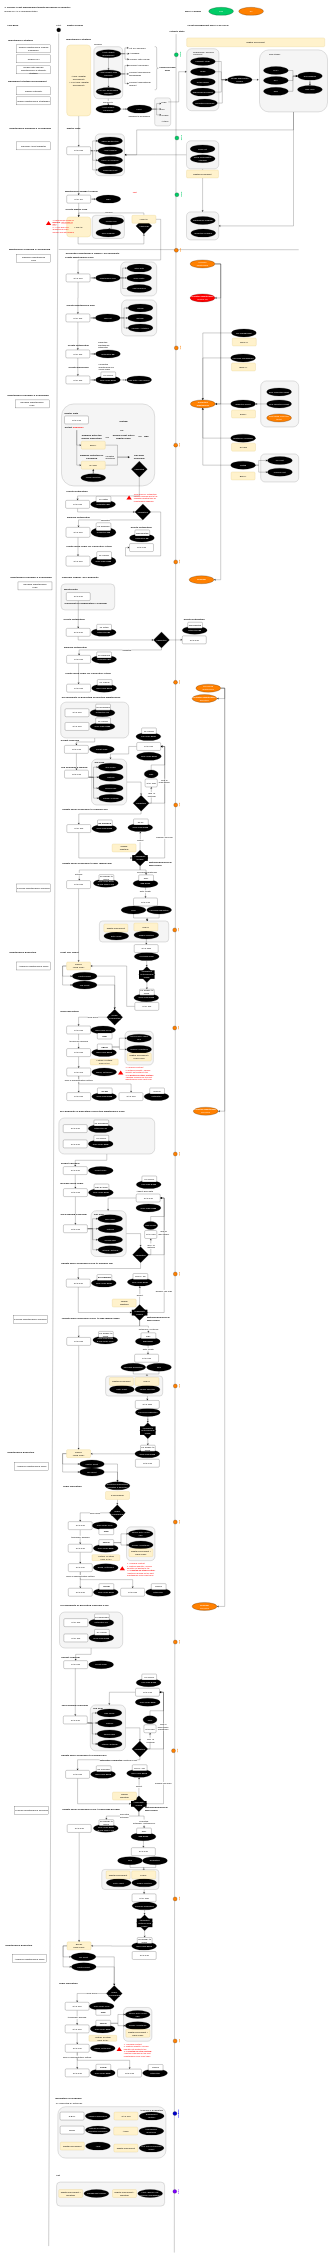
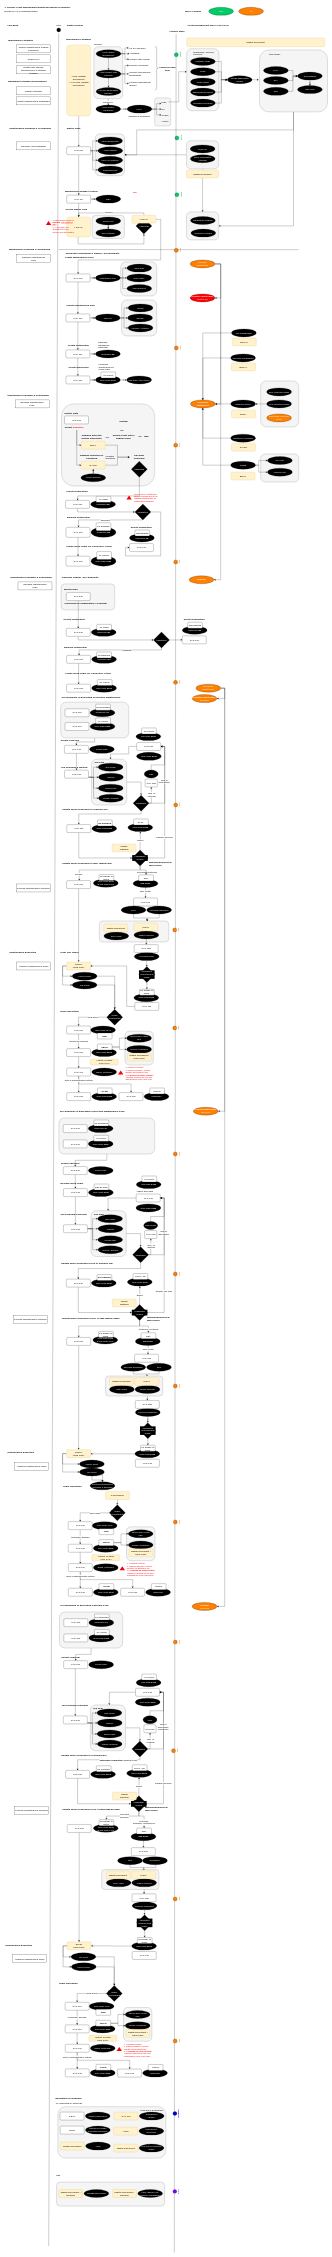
(205, 103) -> (203, 103)
(111, 221) -> (108, 221)
(117, 1486) -> (102, 1486)
